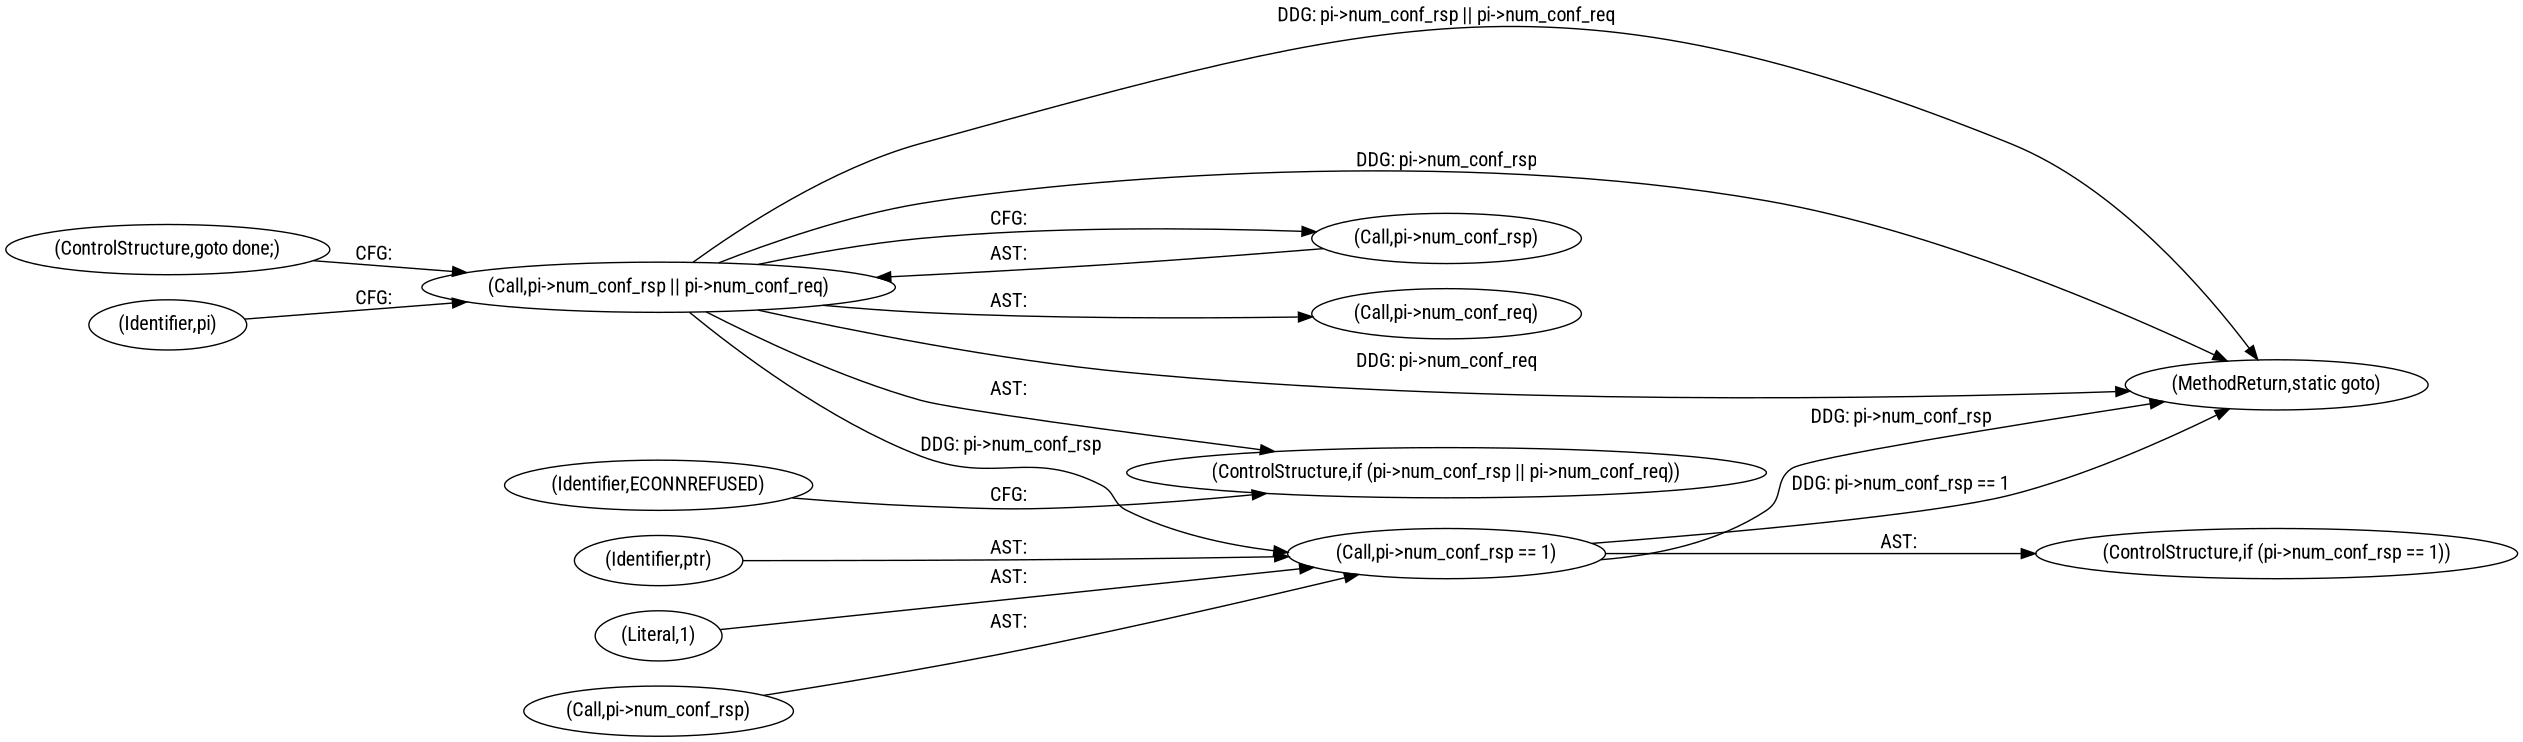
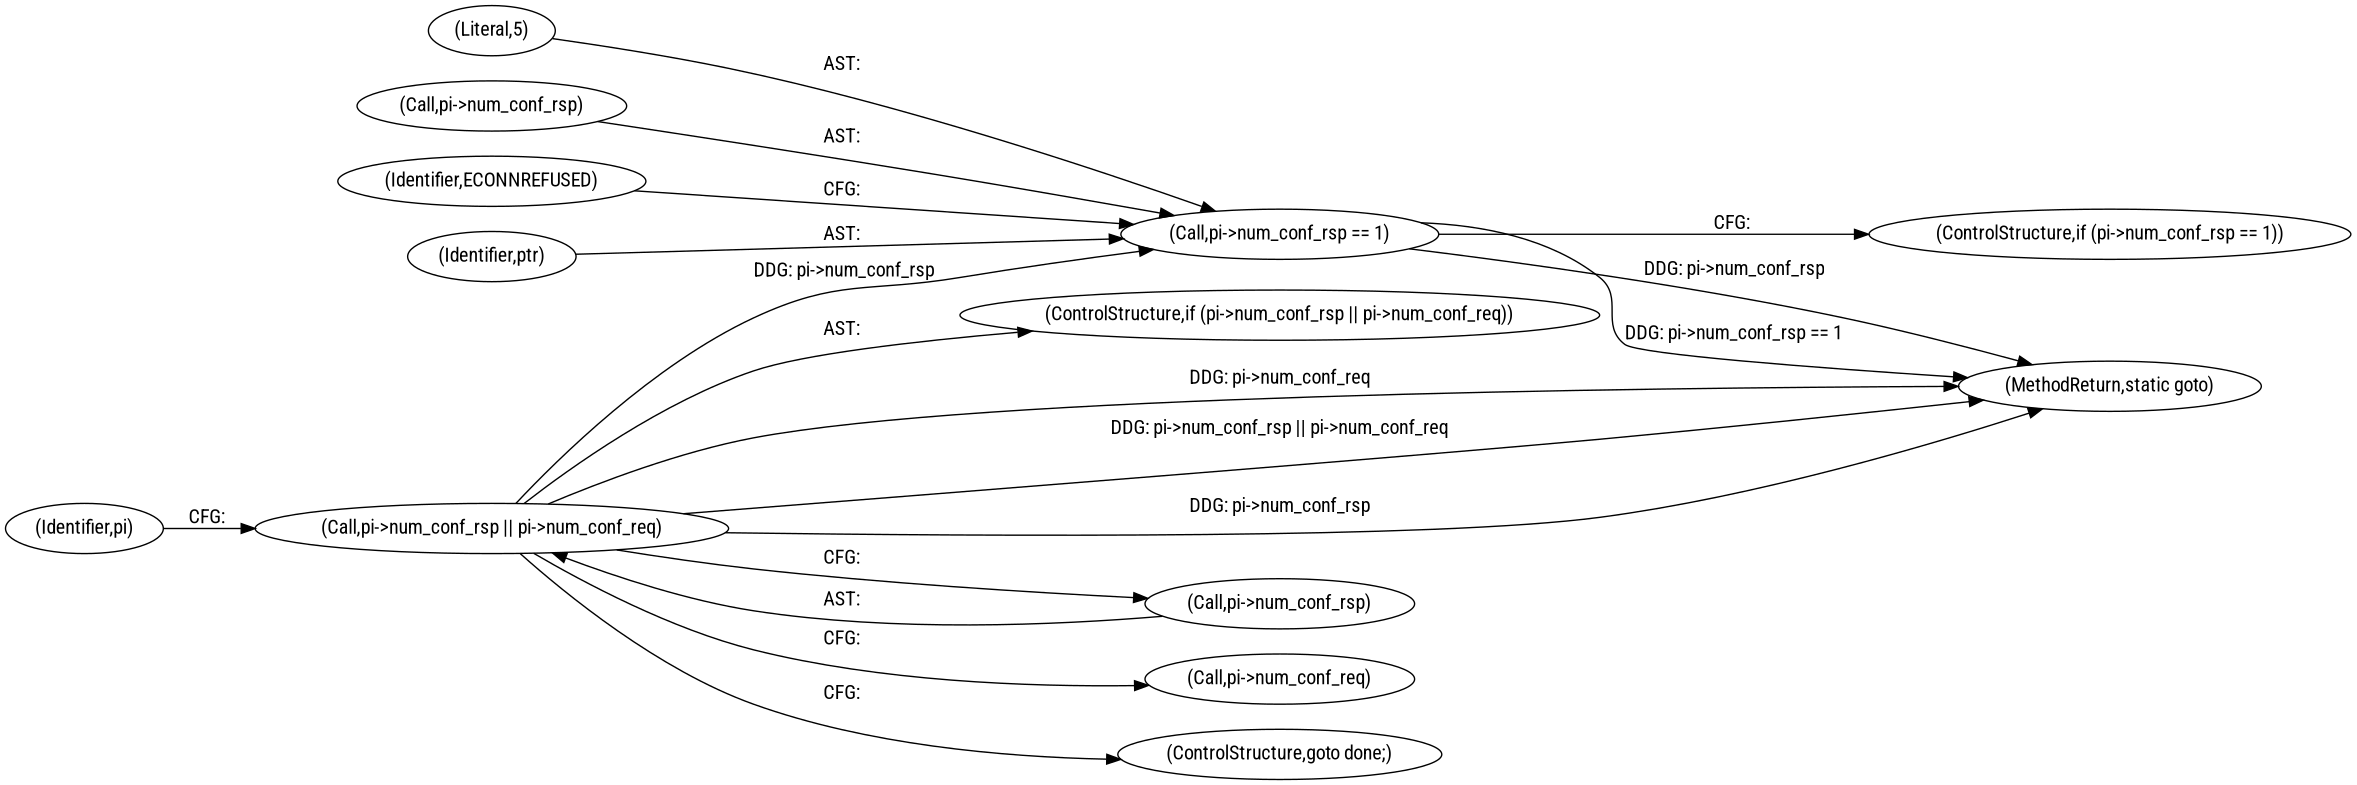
(383, 266) -> (791, 716)
(1011, 302) -> (844, 639)
(1022, 509) -> (877, 207)
(1901, 543) -> (1734, 224)
(659, 636) -> (492, 31)
